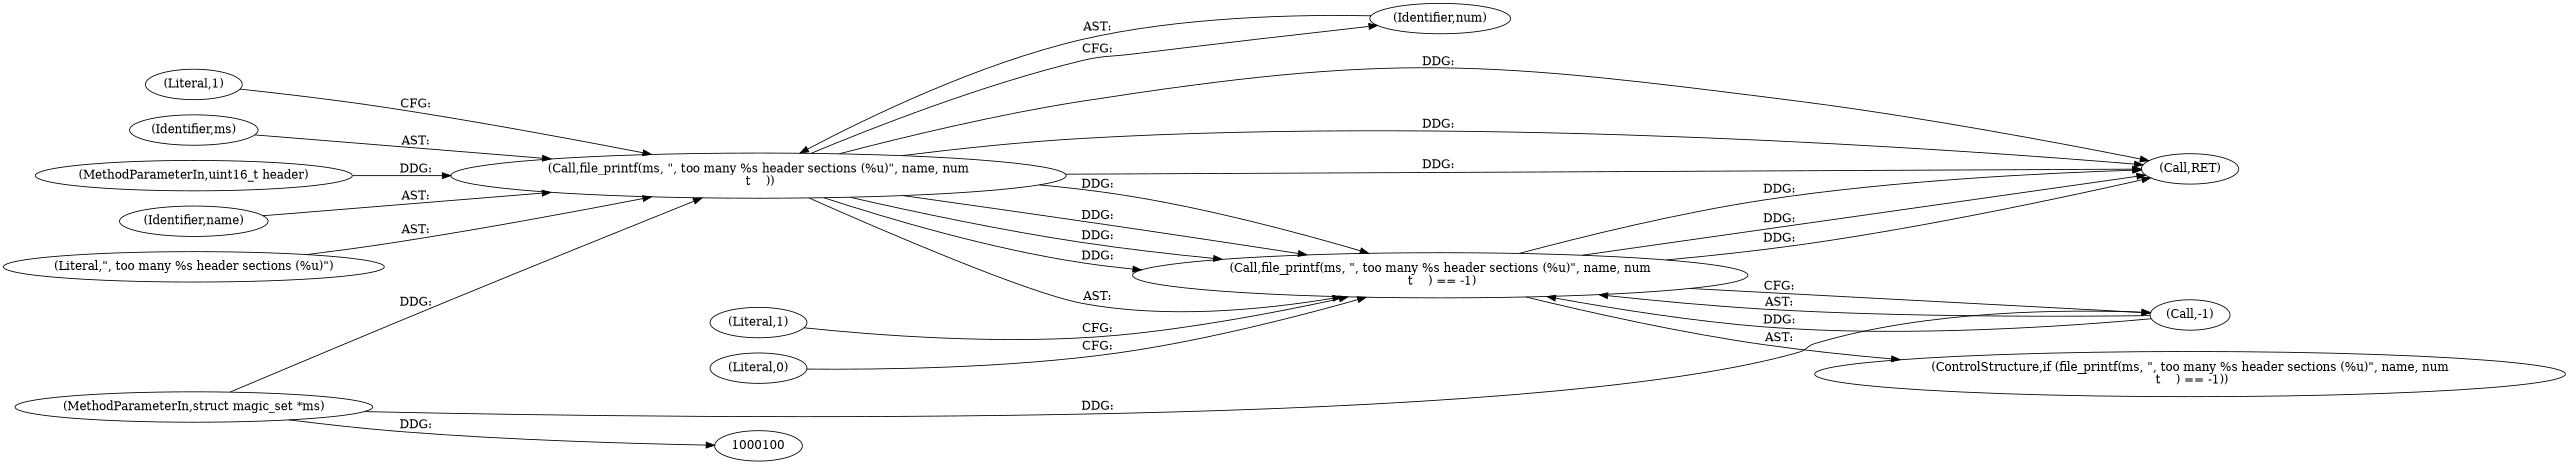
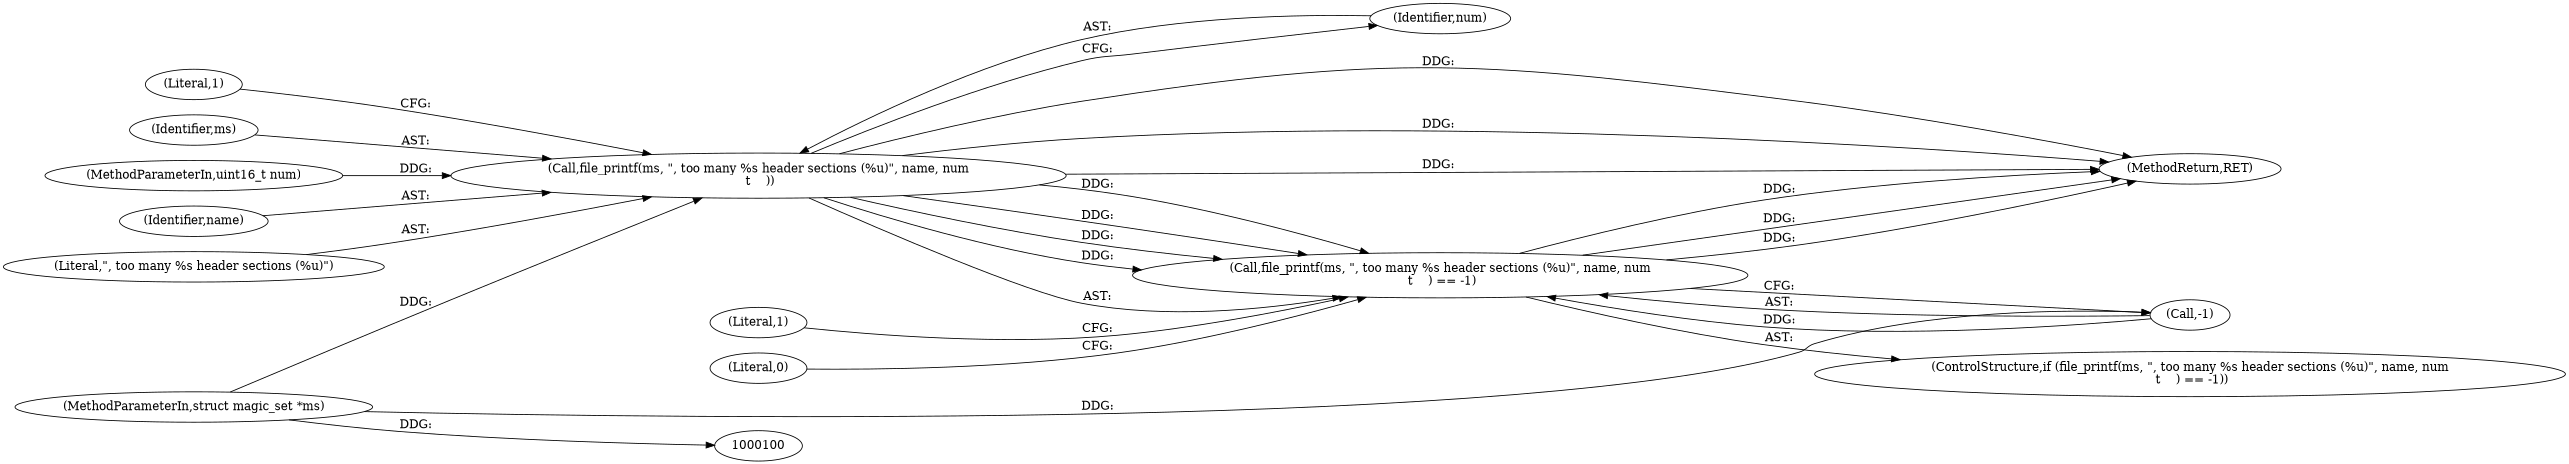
(2190, 169) -> (2190, 169)
(194, 176) -> (194, 176)
